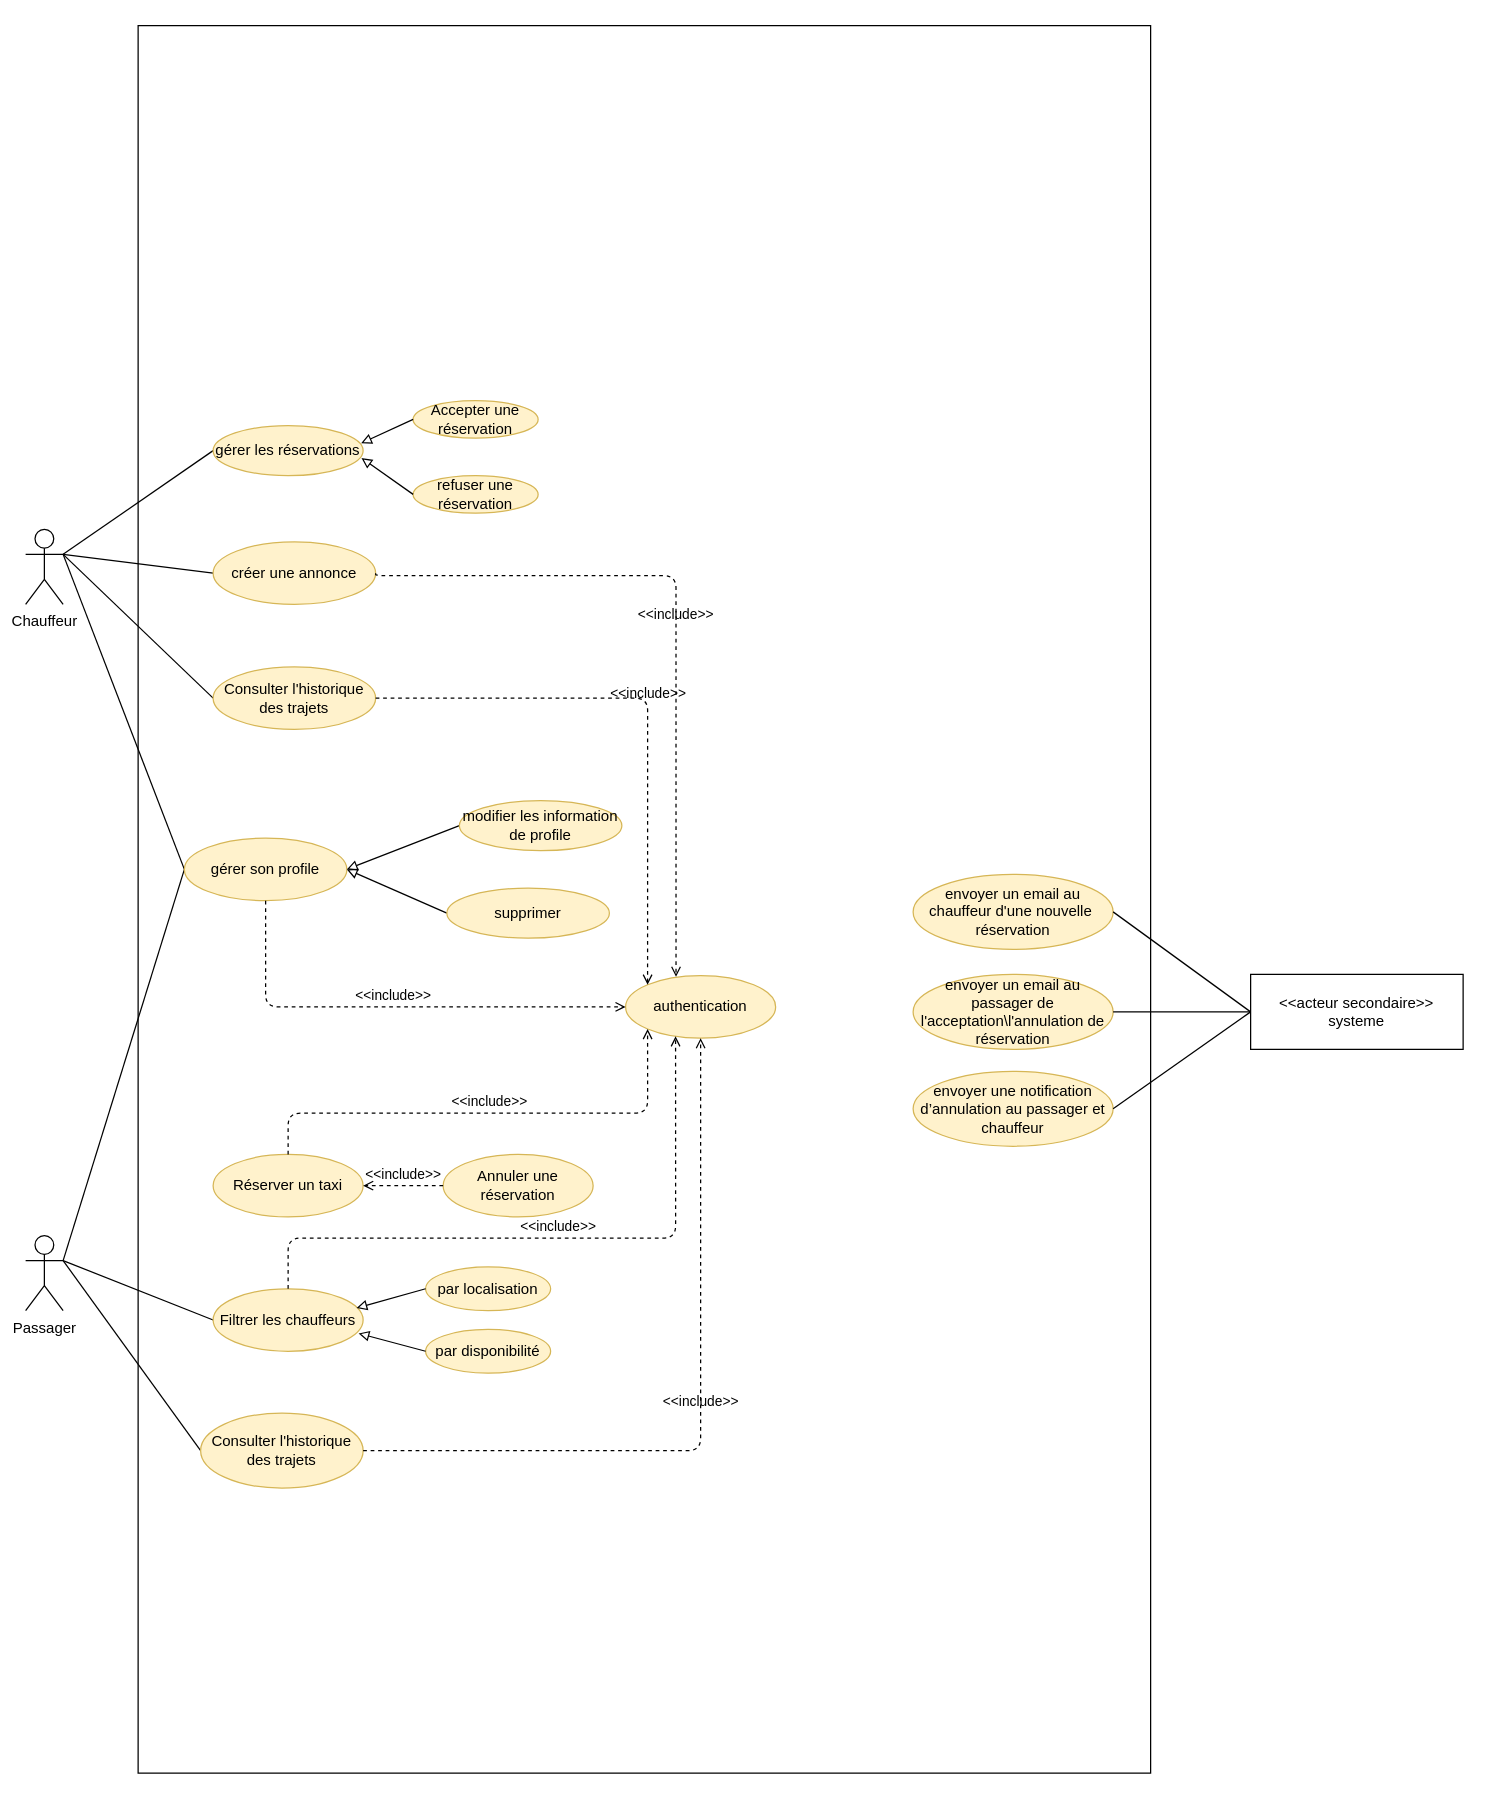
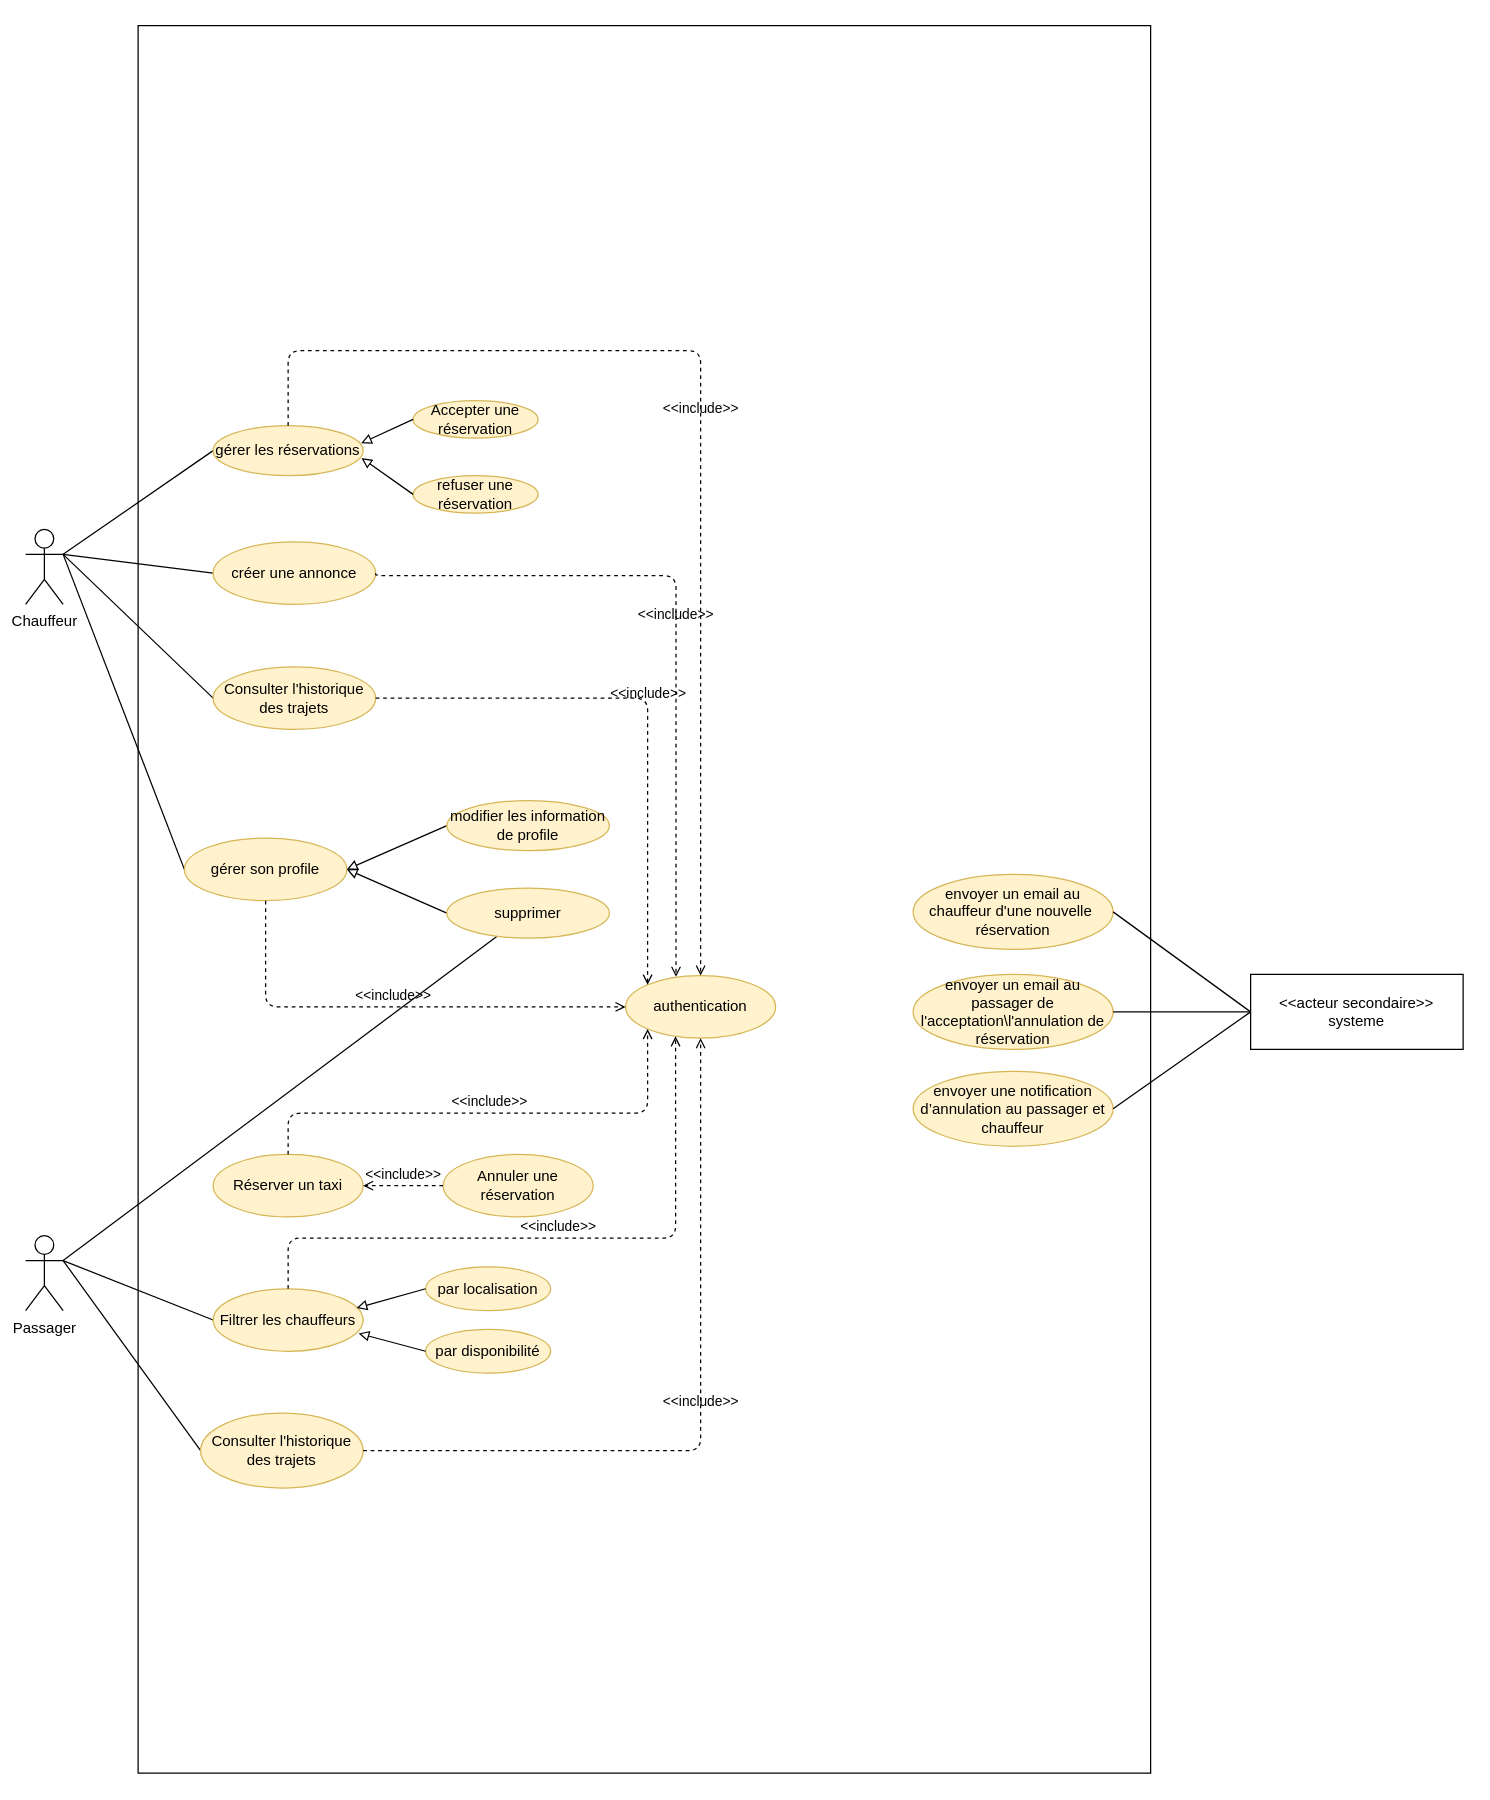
none -> (701, 429)
(541, 826) -> (528, 826)
(124, 1065) -> (232, 1134)
